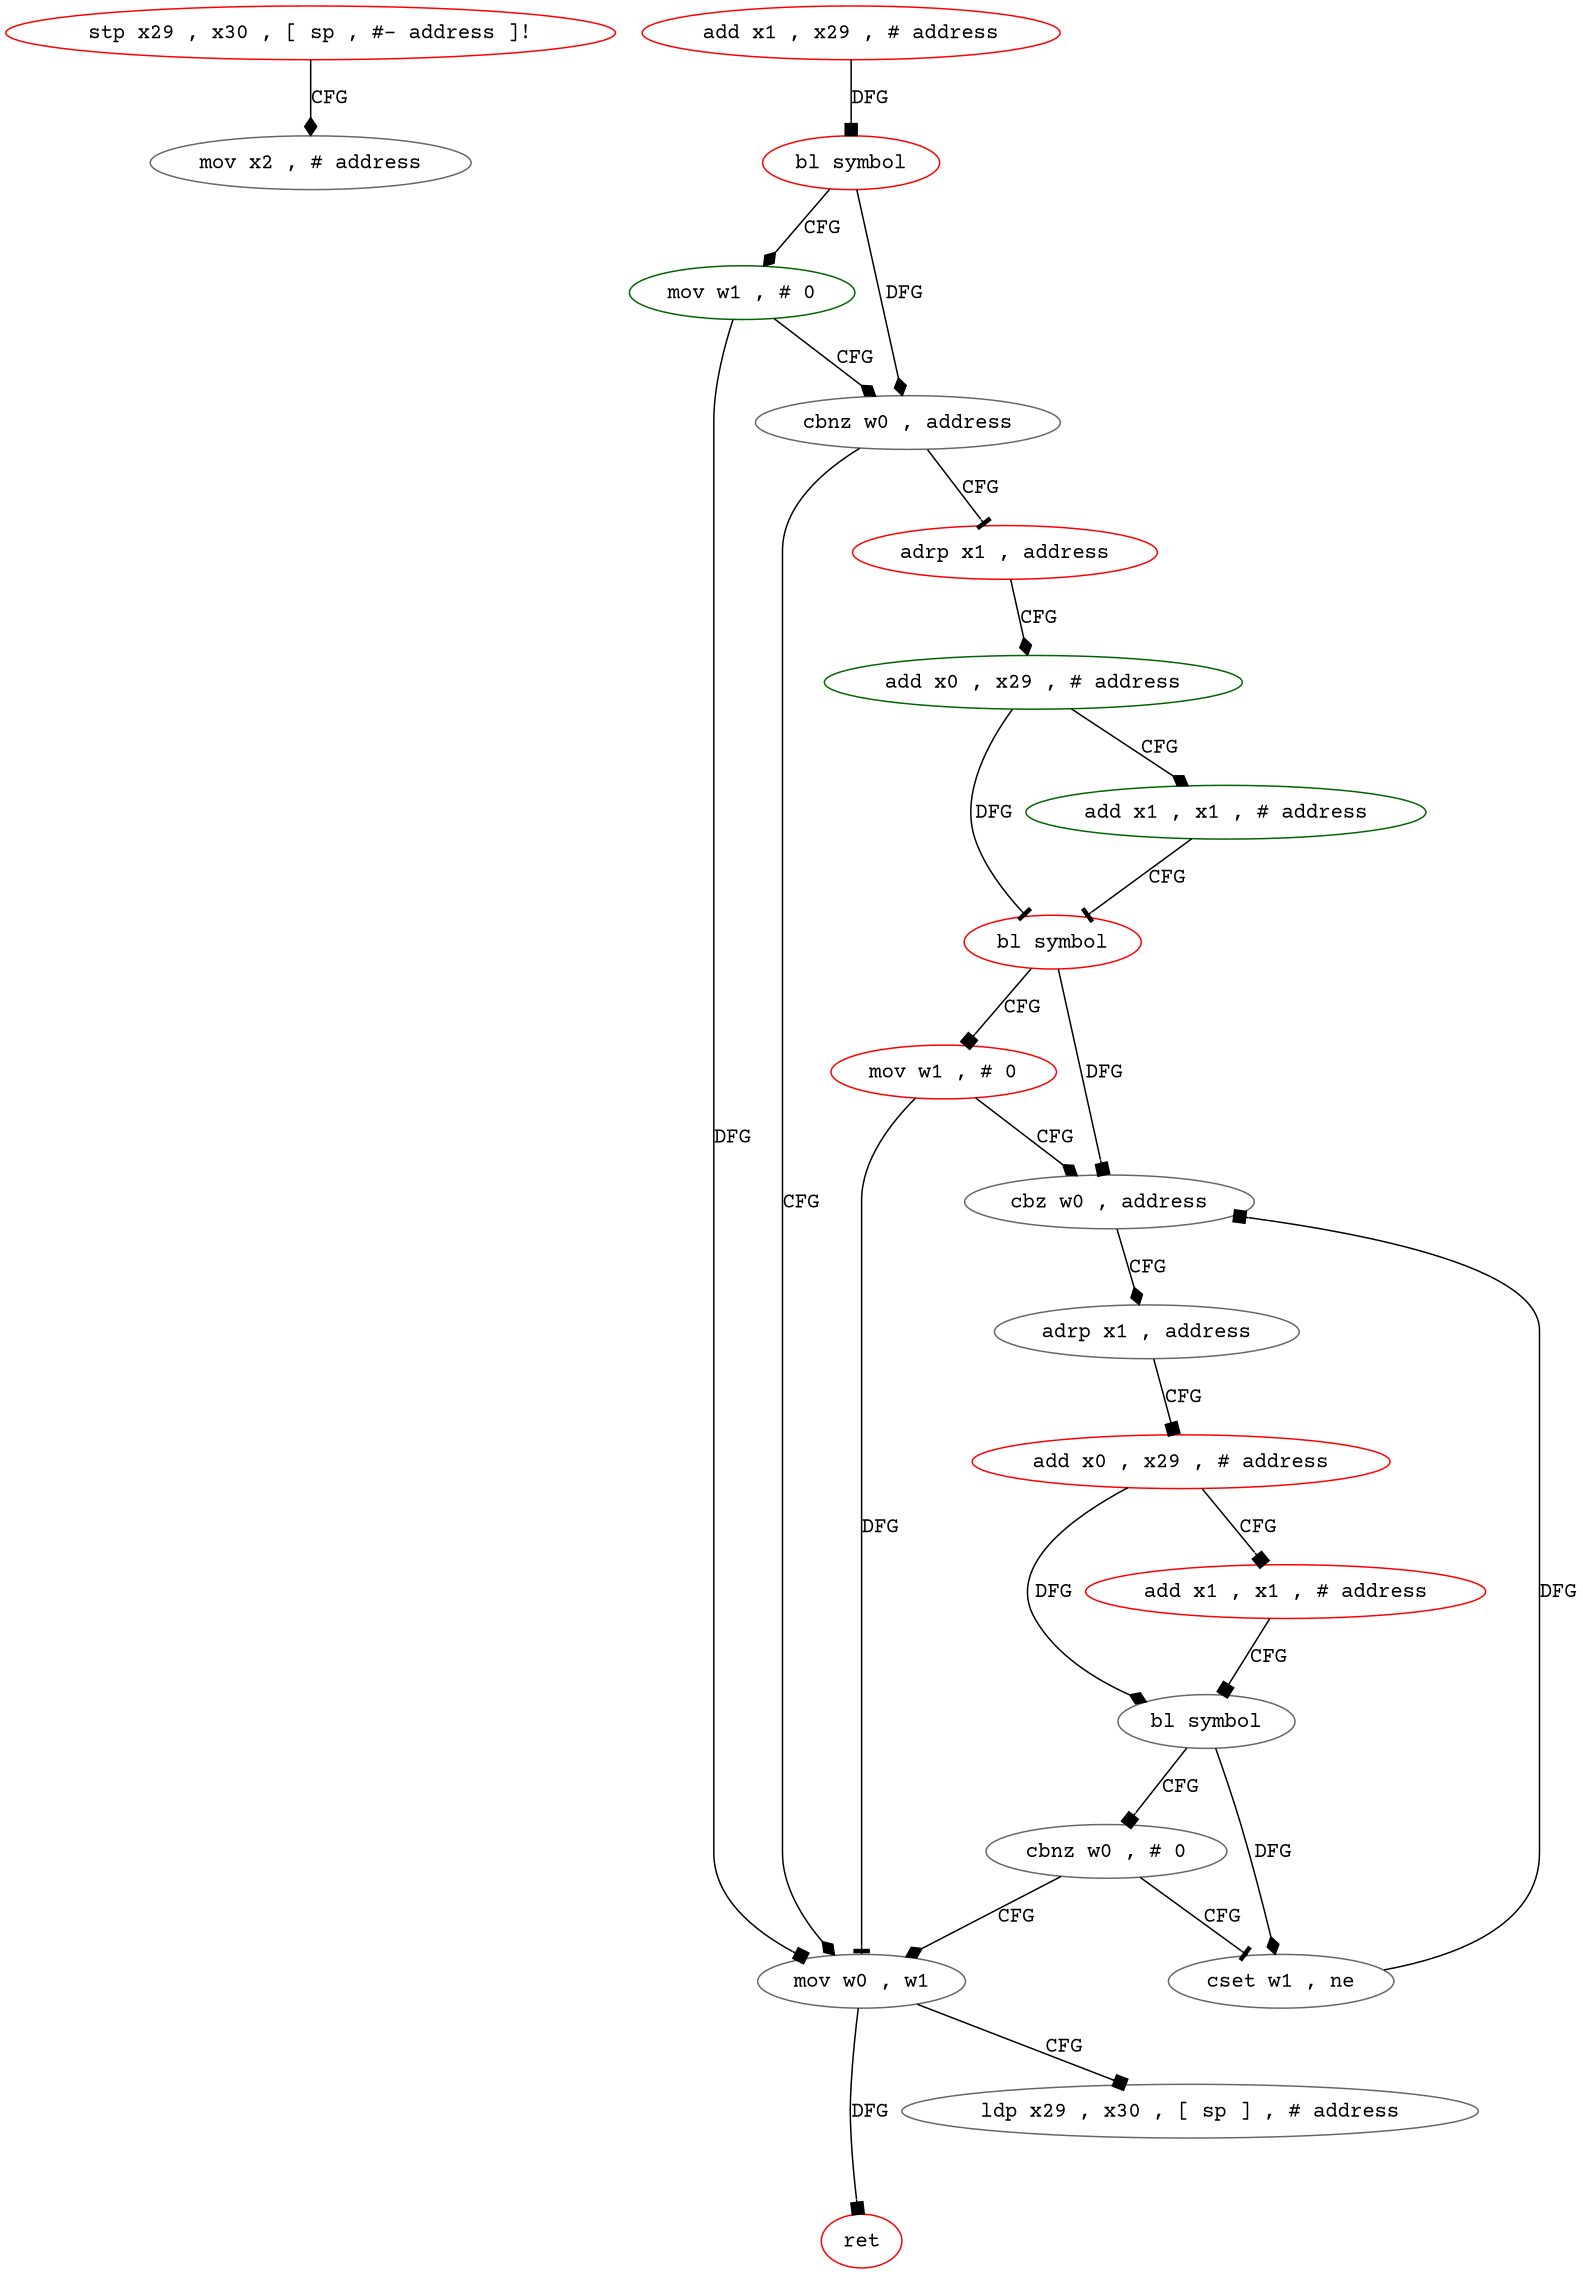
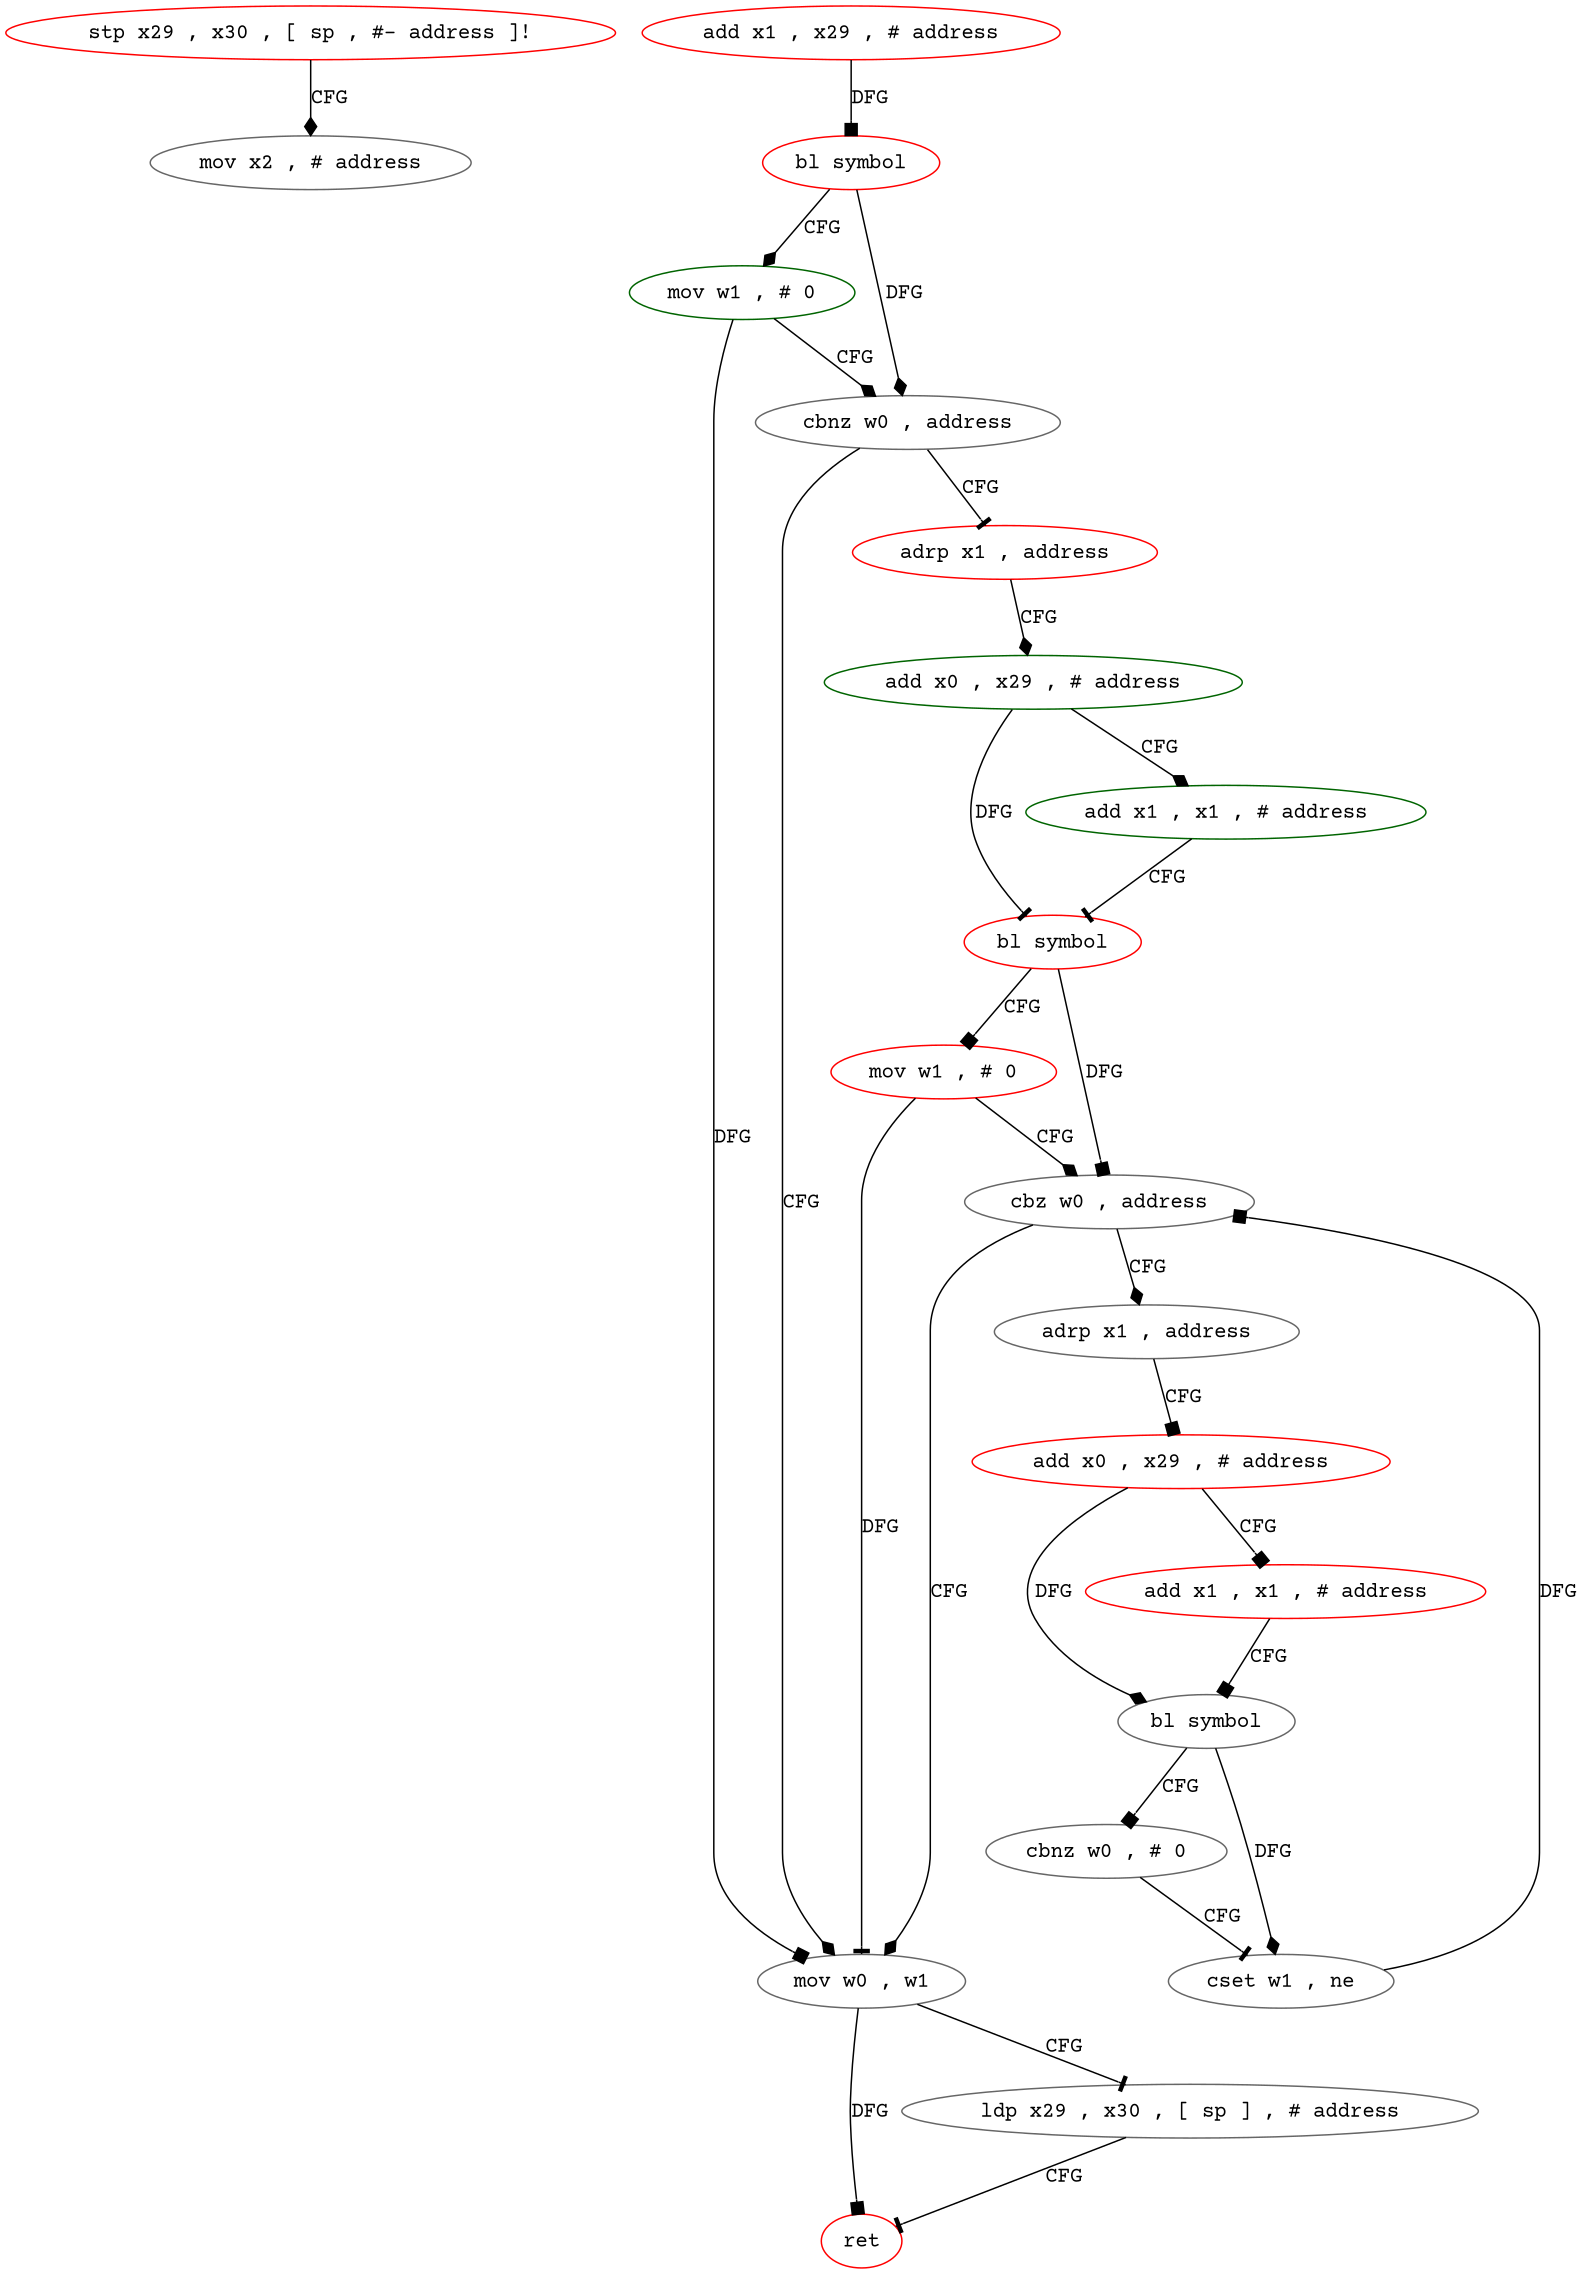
(992, 1912) -> (930, 1561)
(1018, 2043) -> (1018, 2043)
none -> (1015, 2180)
